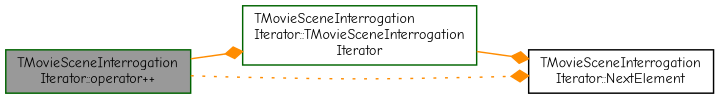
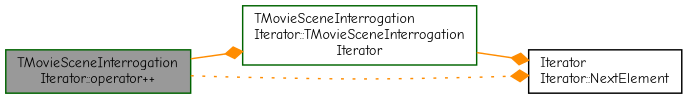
(621, 72) -> (605, 72)
